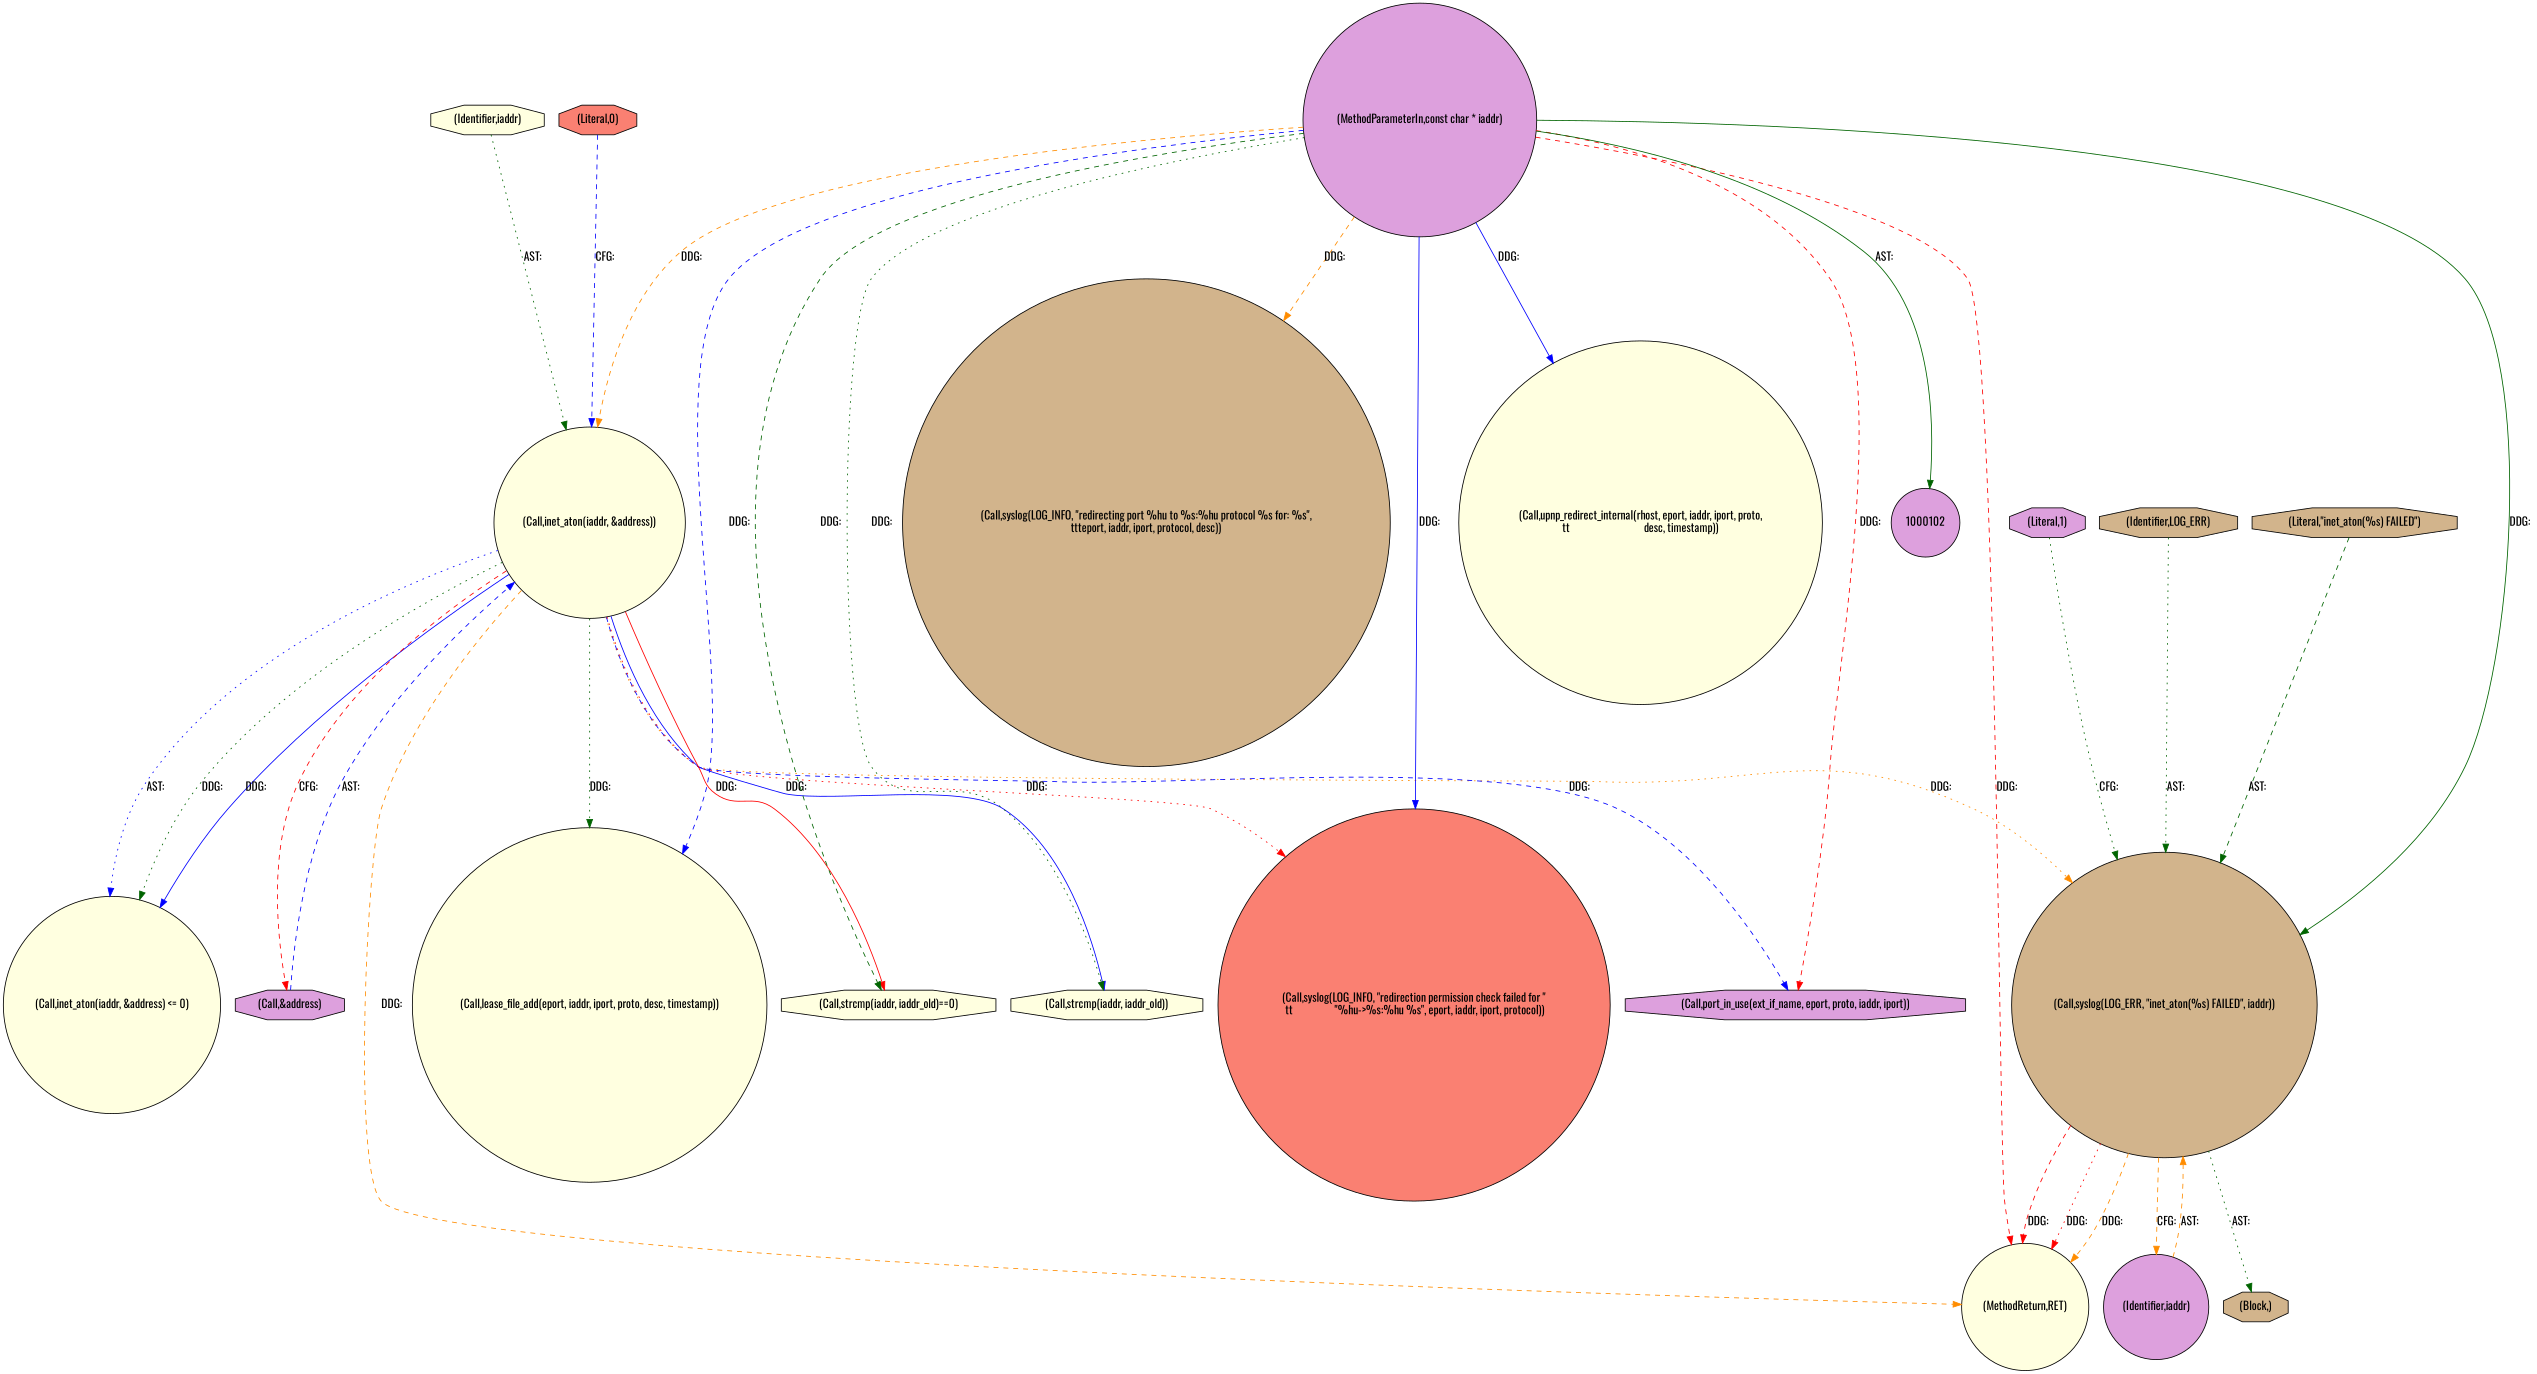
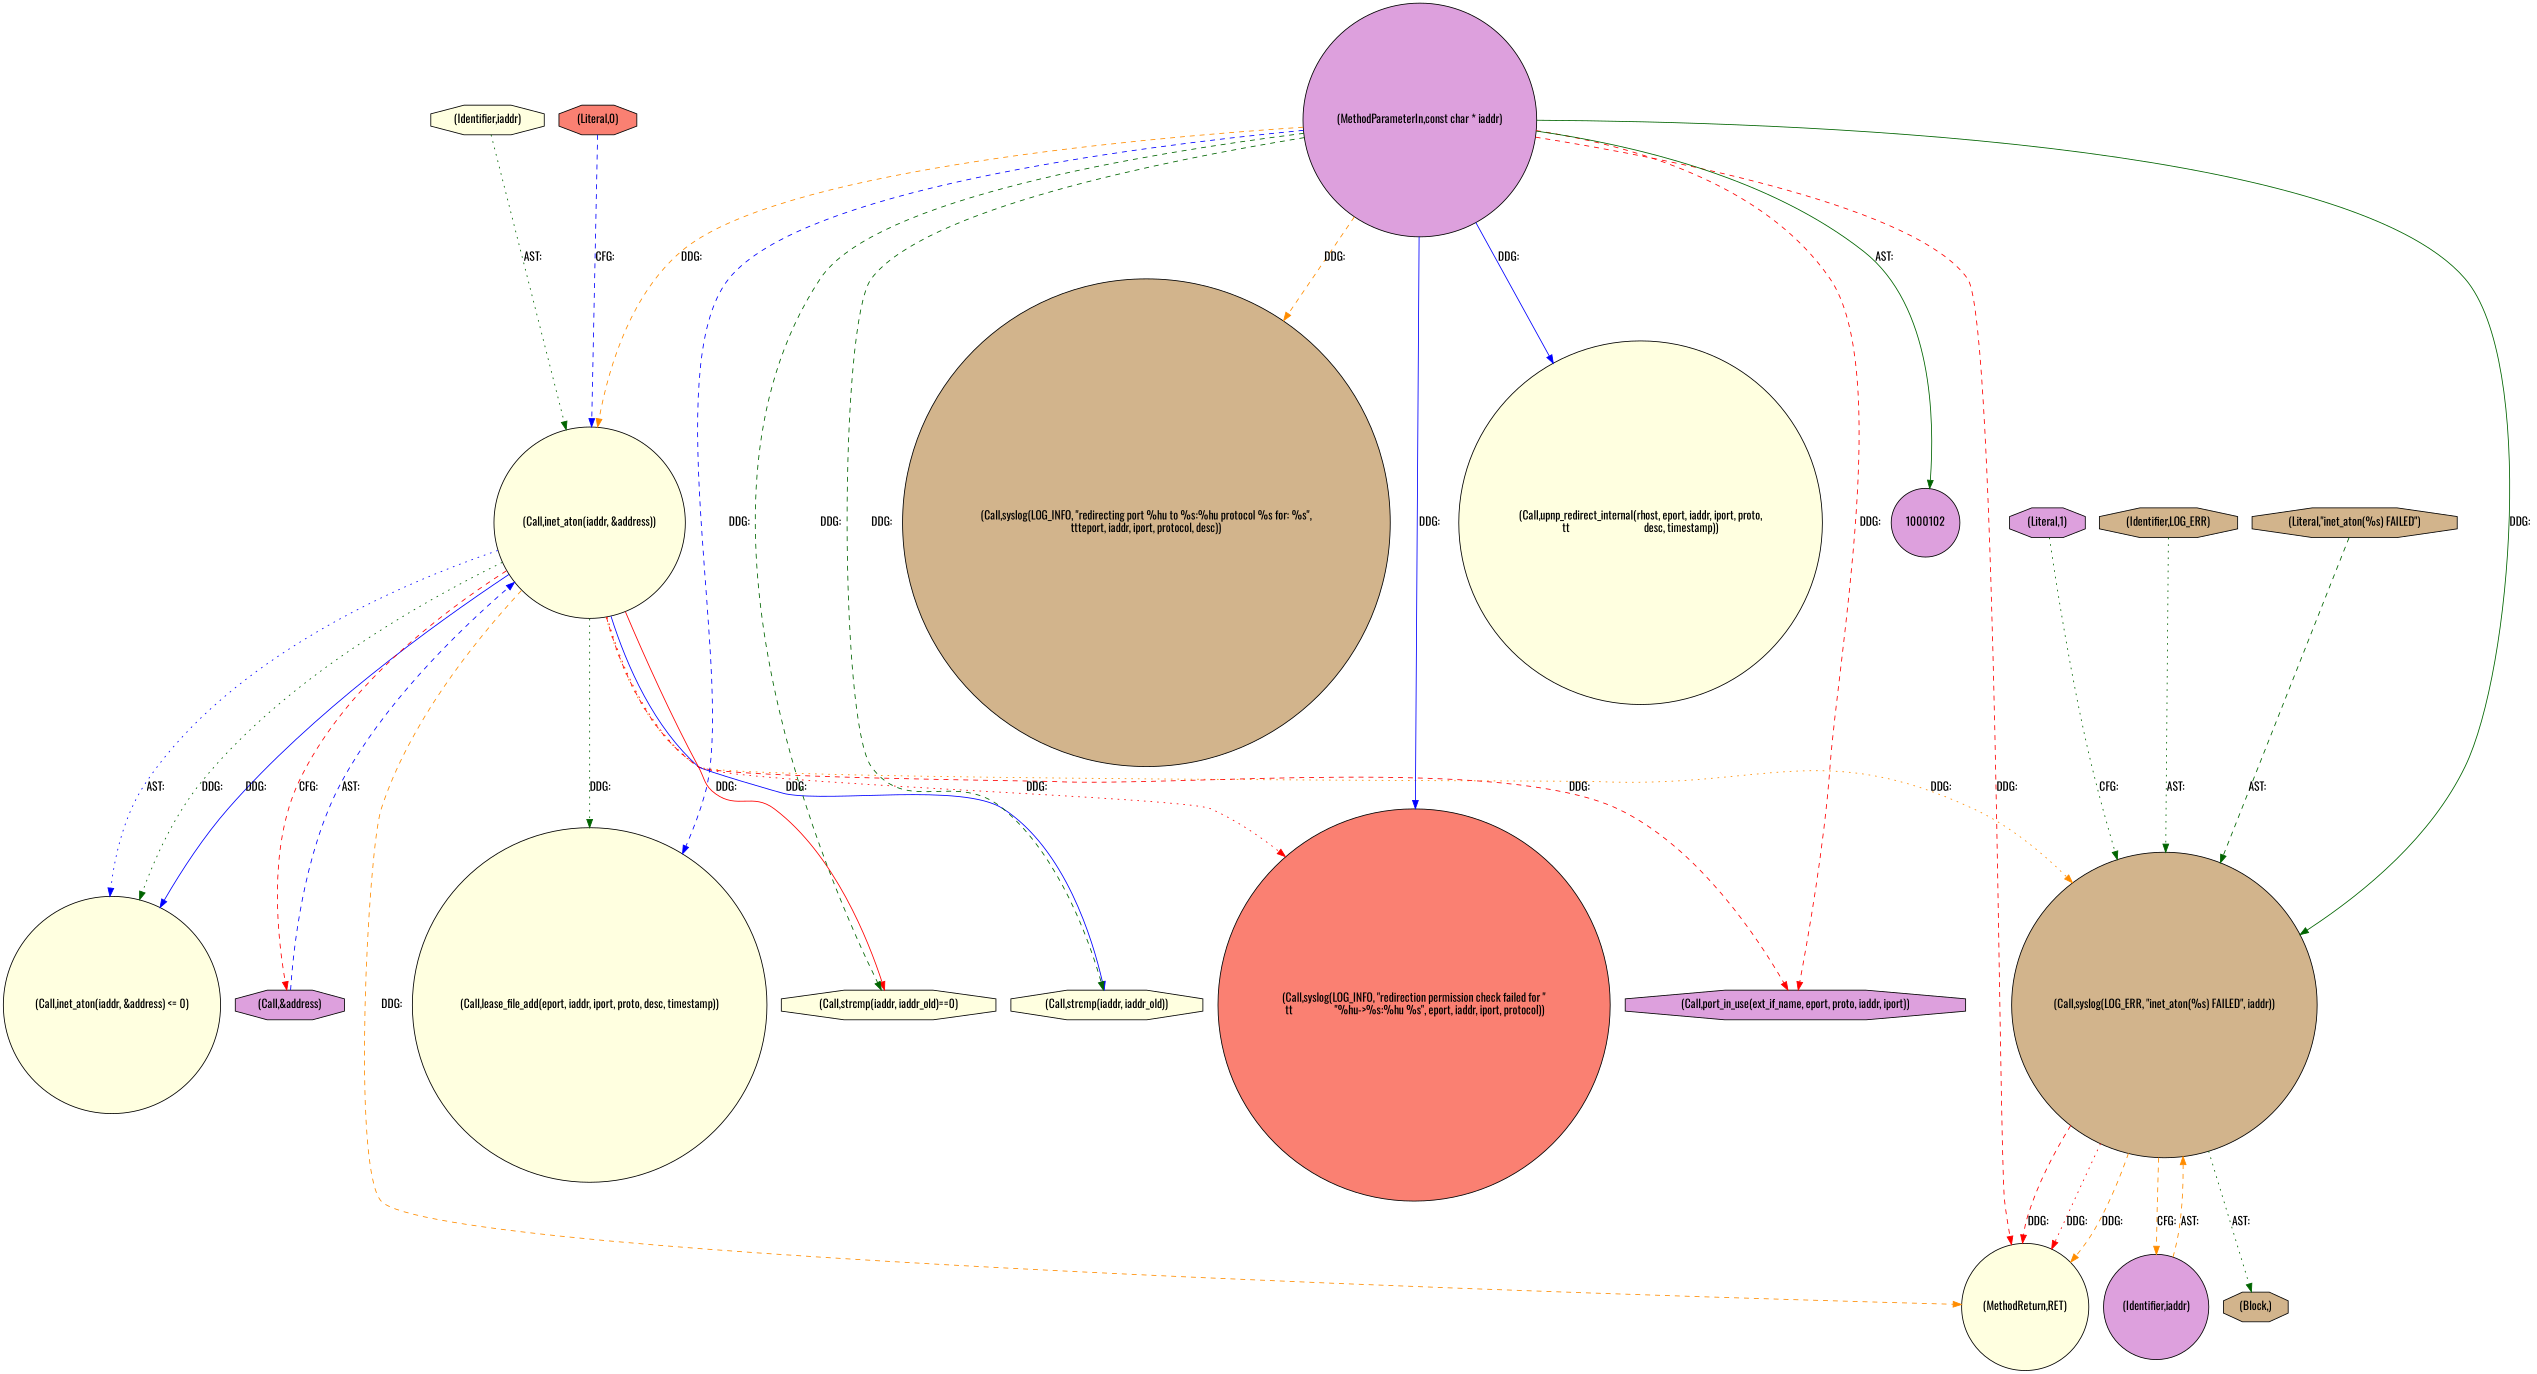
(848, 465) -> (848, 465)
(1528, 787) -> (1528, 787)
